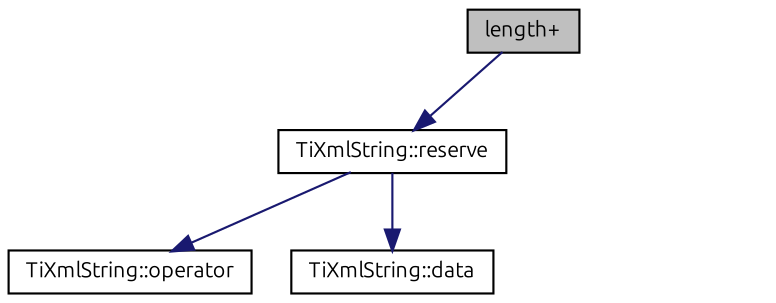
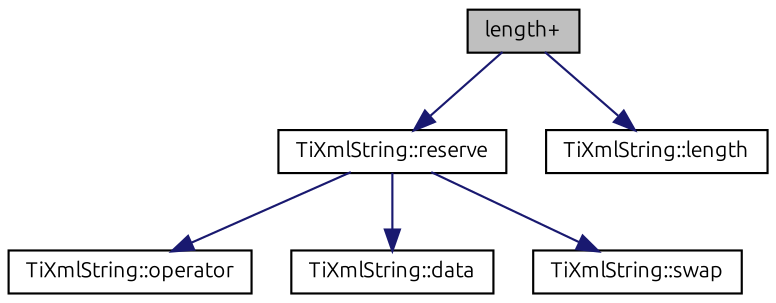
none -> (657, 152)
none -> (637, 272)
